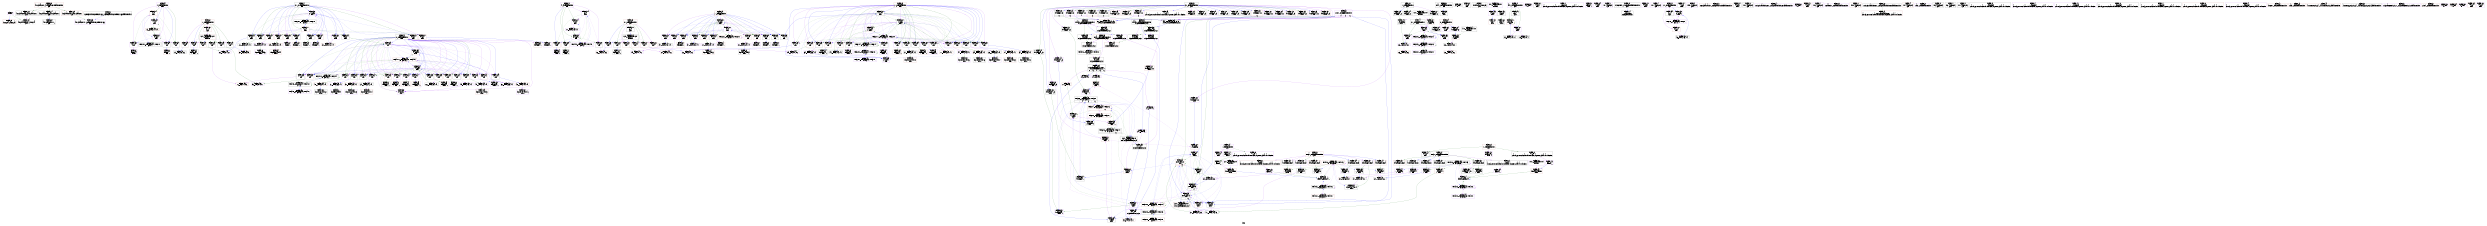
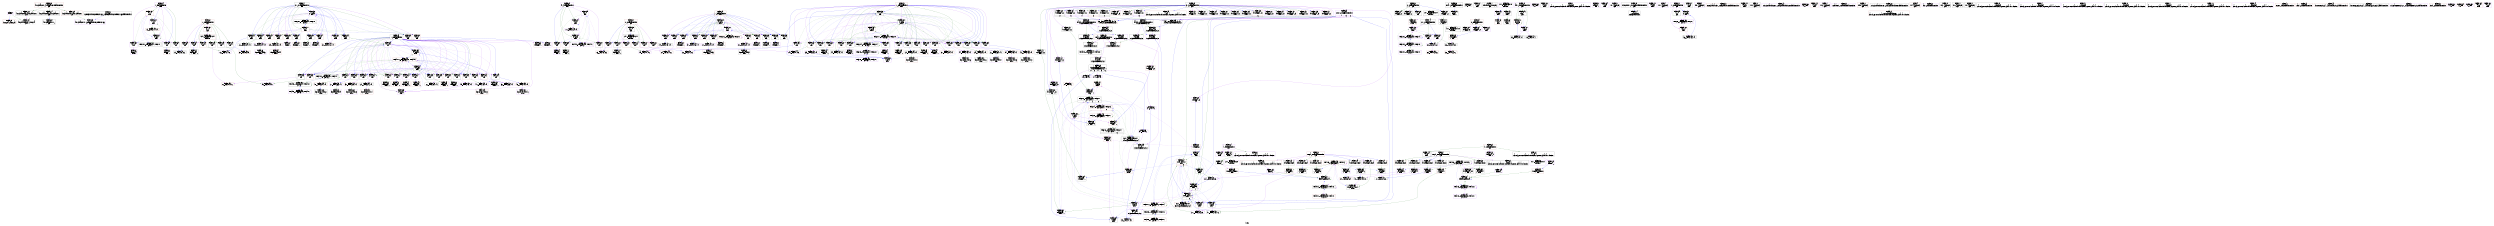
none -> (1418, 13)
